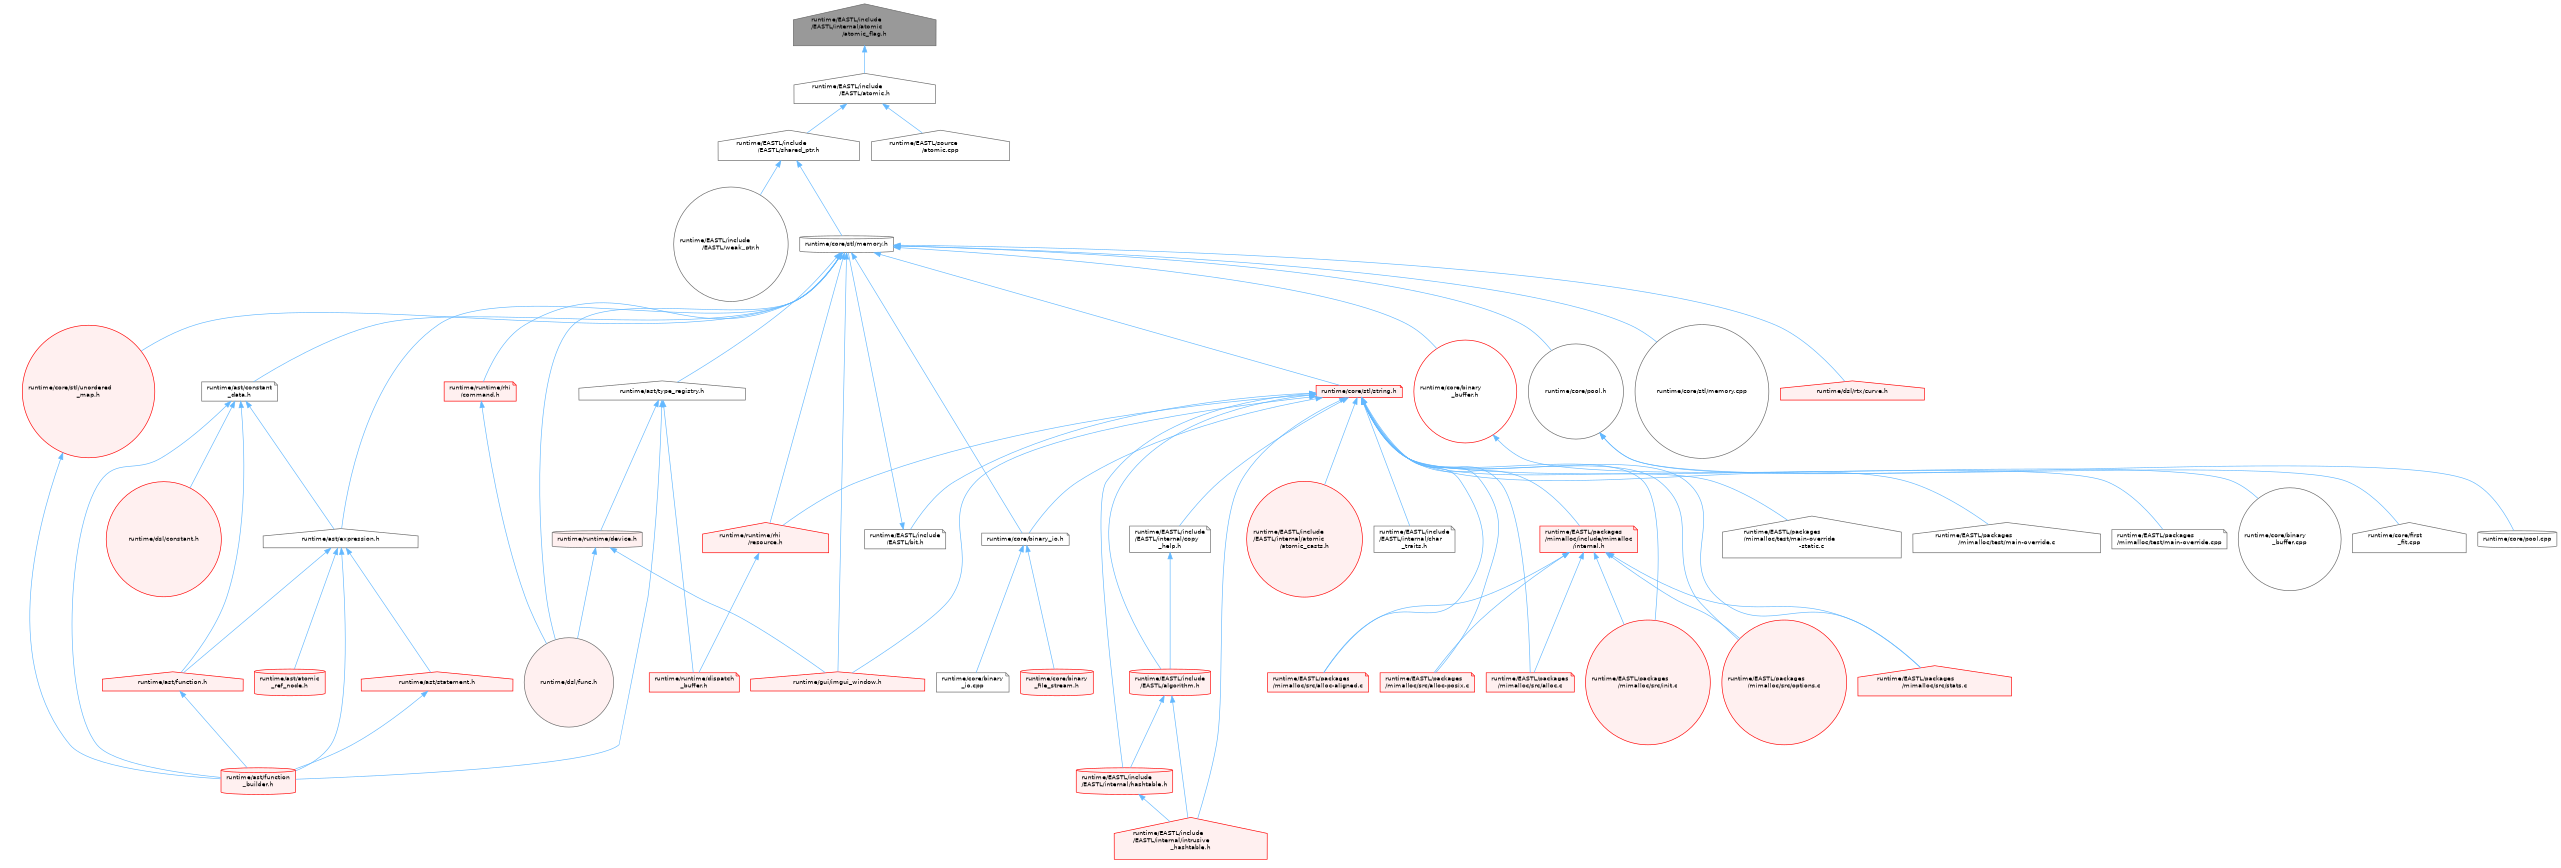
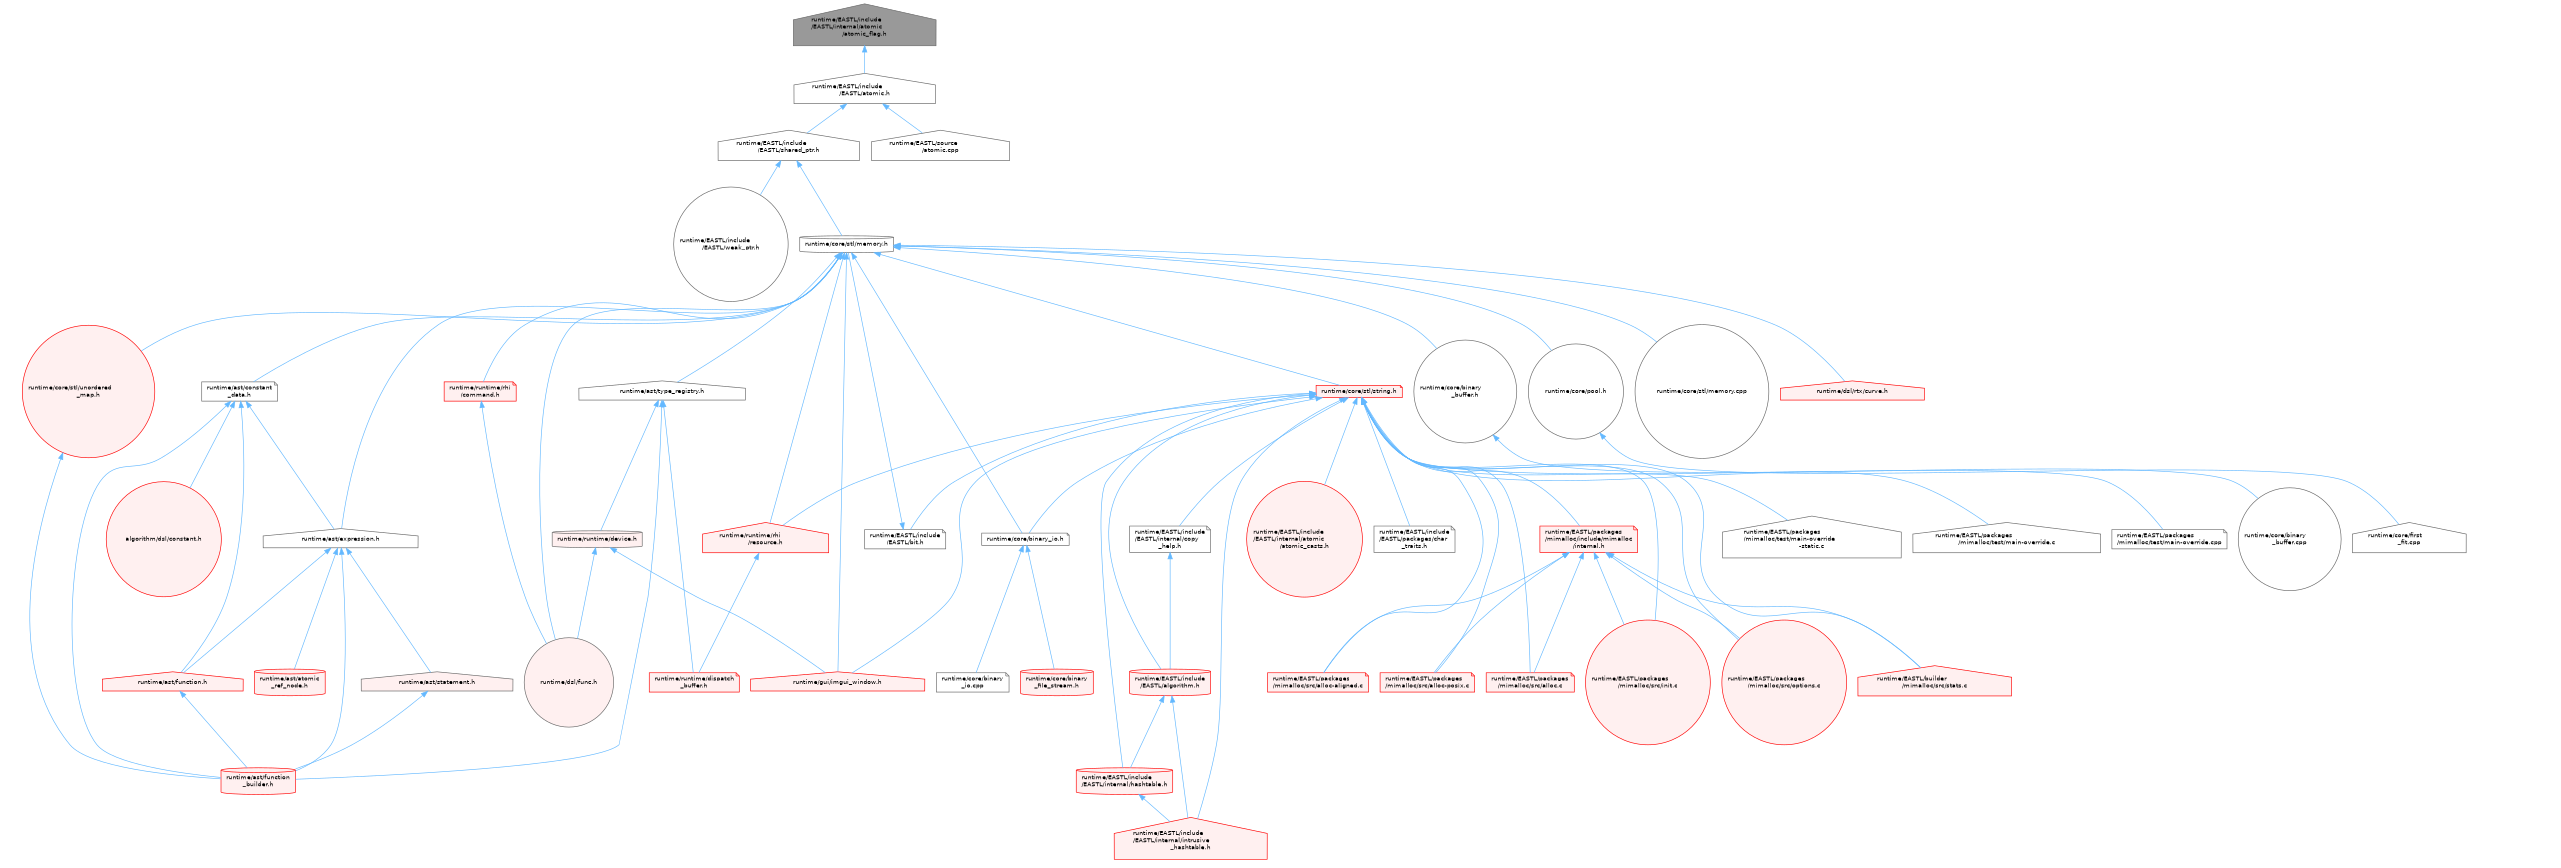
(1465, 392) -> (1465, 392)
(164, 539) -> (164, 539)
(1415, 539) -> (1415, 539)
(2517, 539) -> none
(437, 682) -> (437, 682)
(1935, 682) -> (1935, 682)
